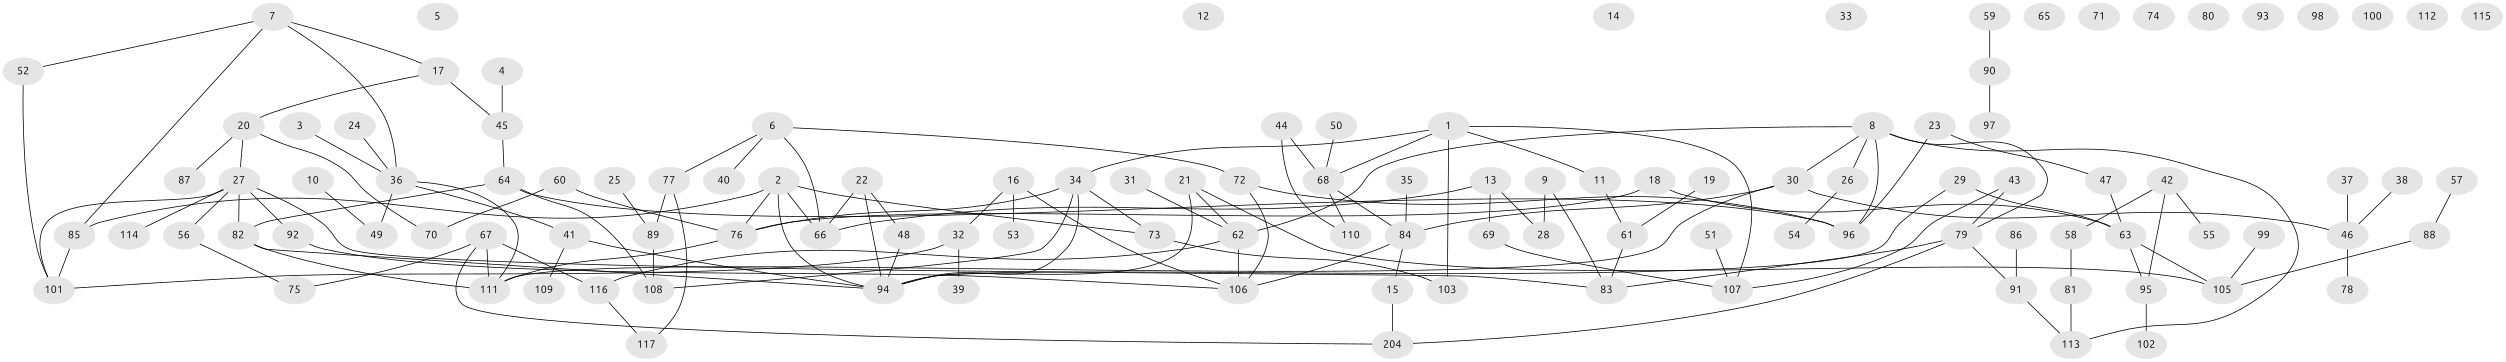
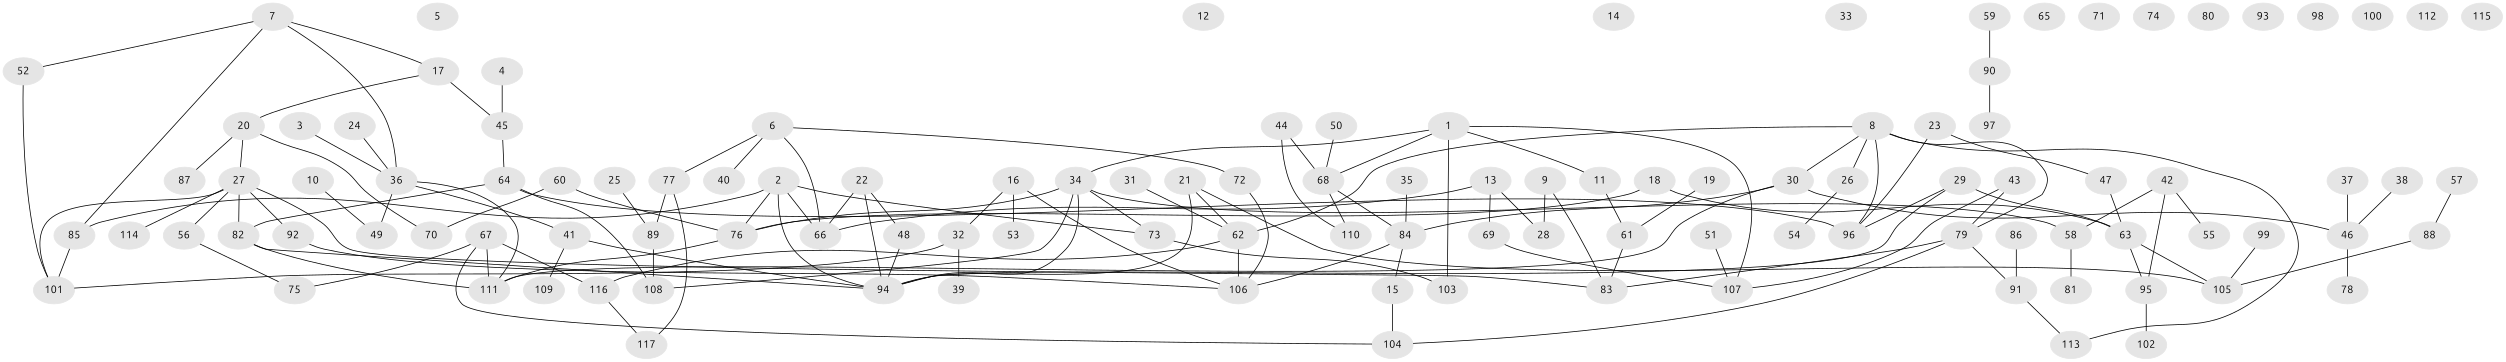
(1648, 197) -> (1918, 202)
none -> (1767, 204)
(2071, 318) -> none
(1393, 345) -> (1393, 345)
